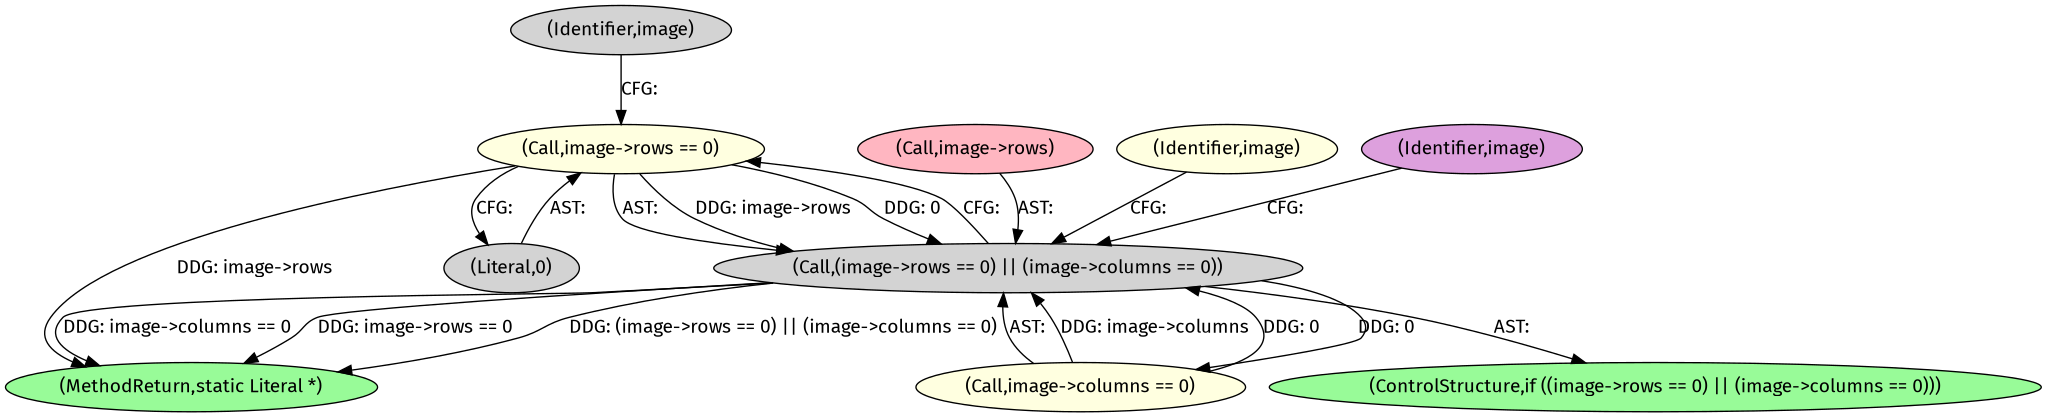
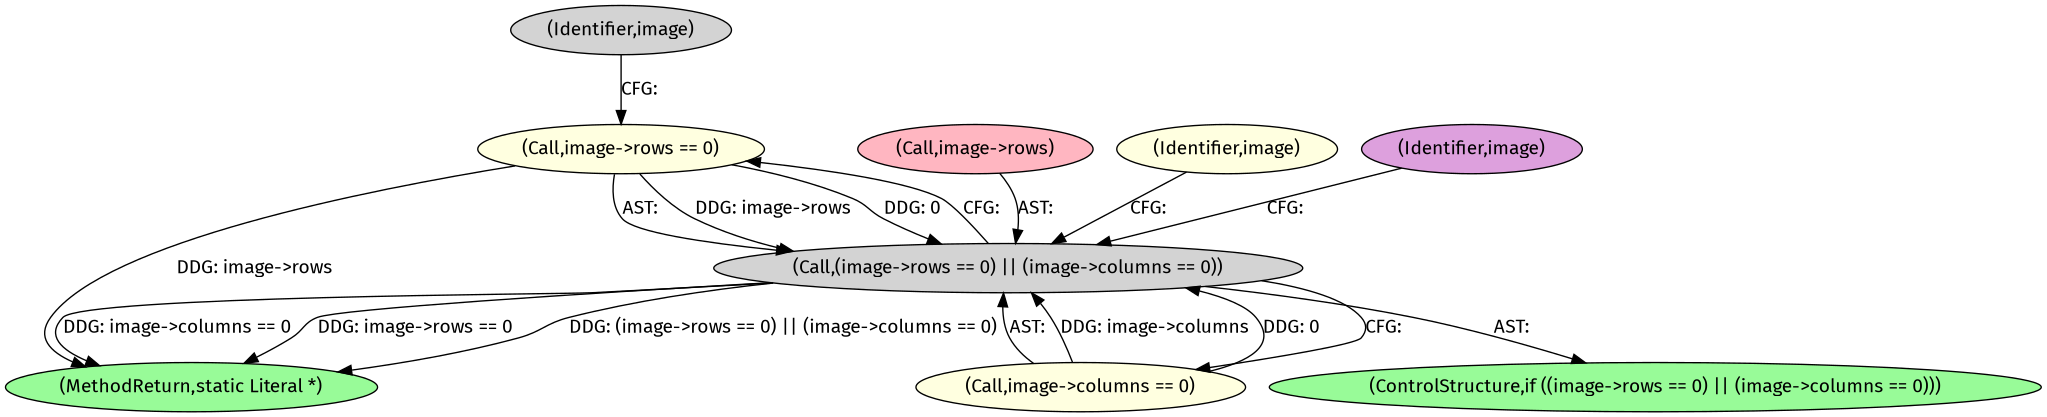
(512, 268) -> none
(1387, 328) -> (1387, 328)
